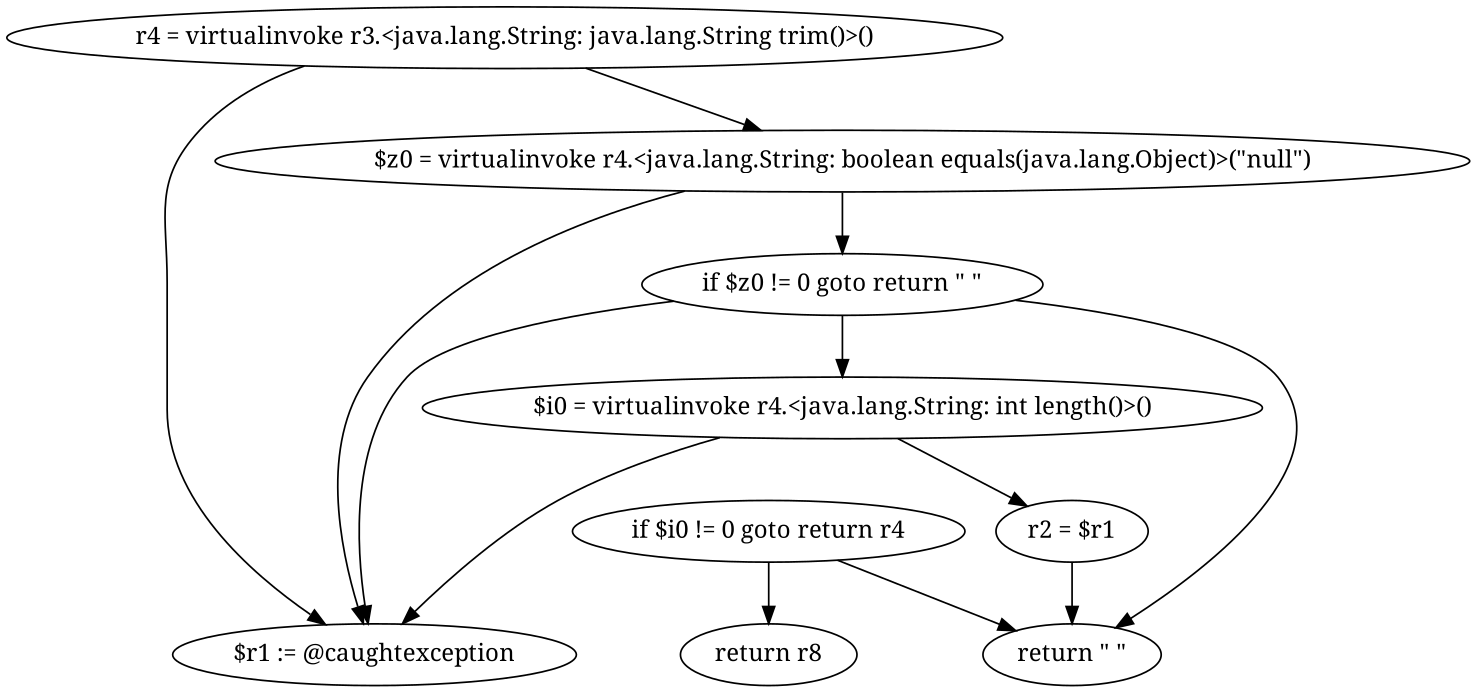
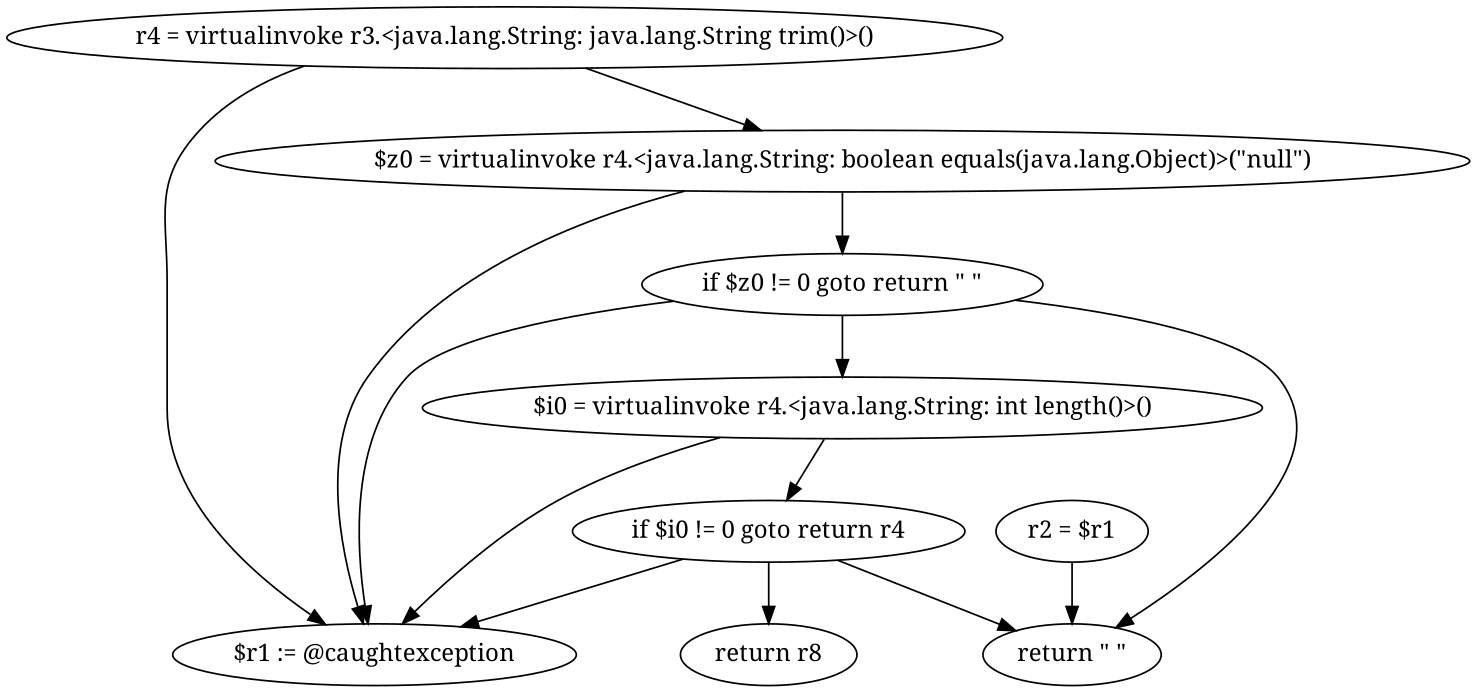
(955, 468) -> (810, 462)
none -> (580, 590)
